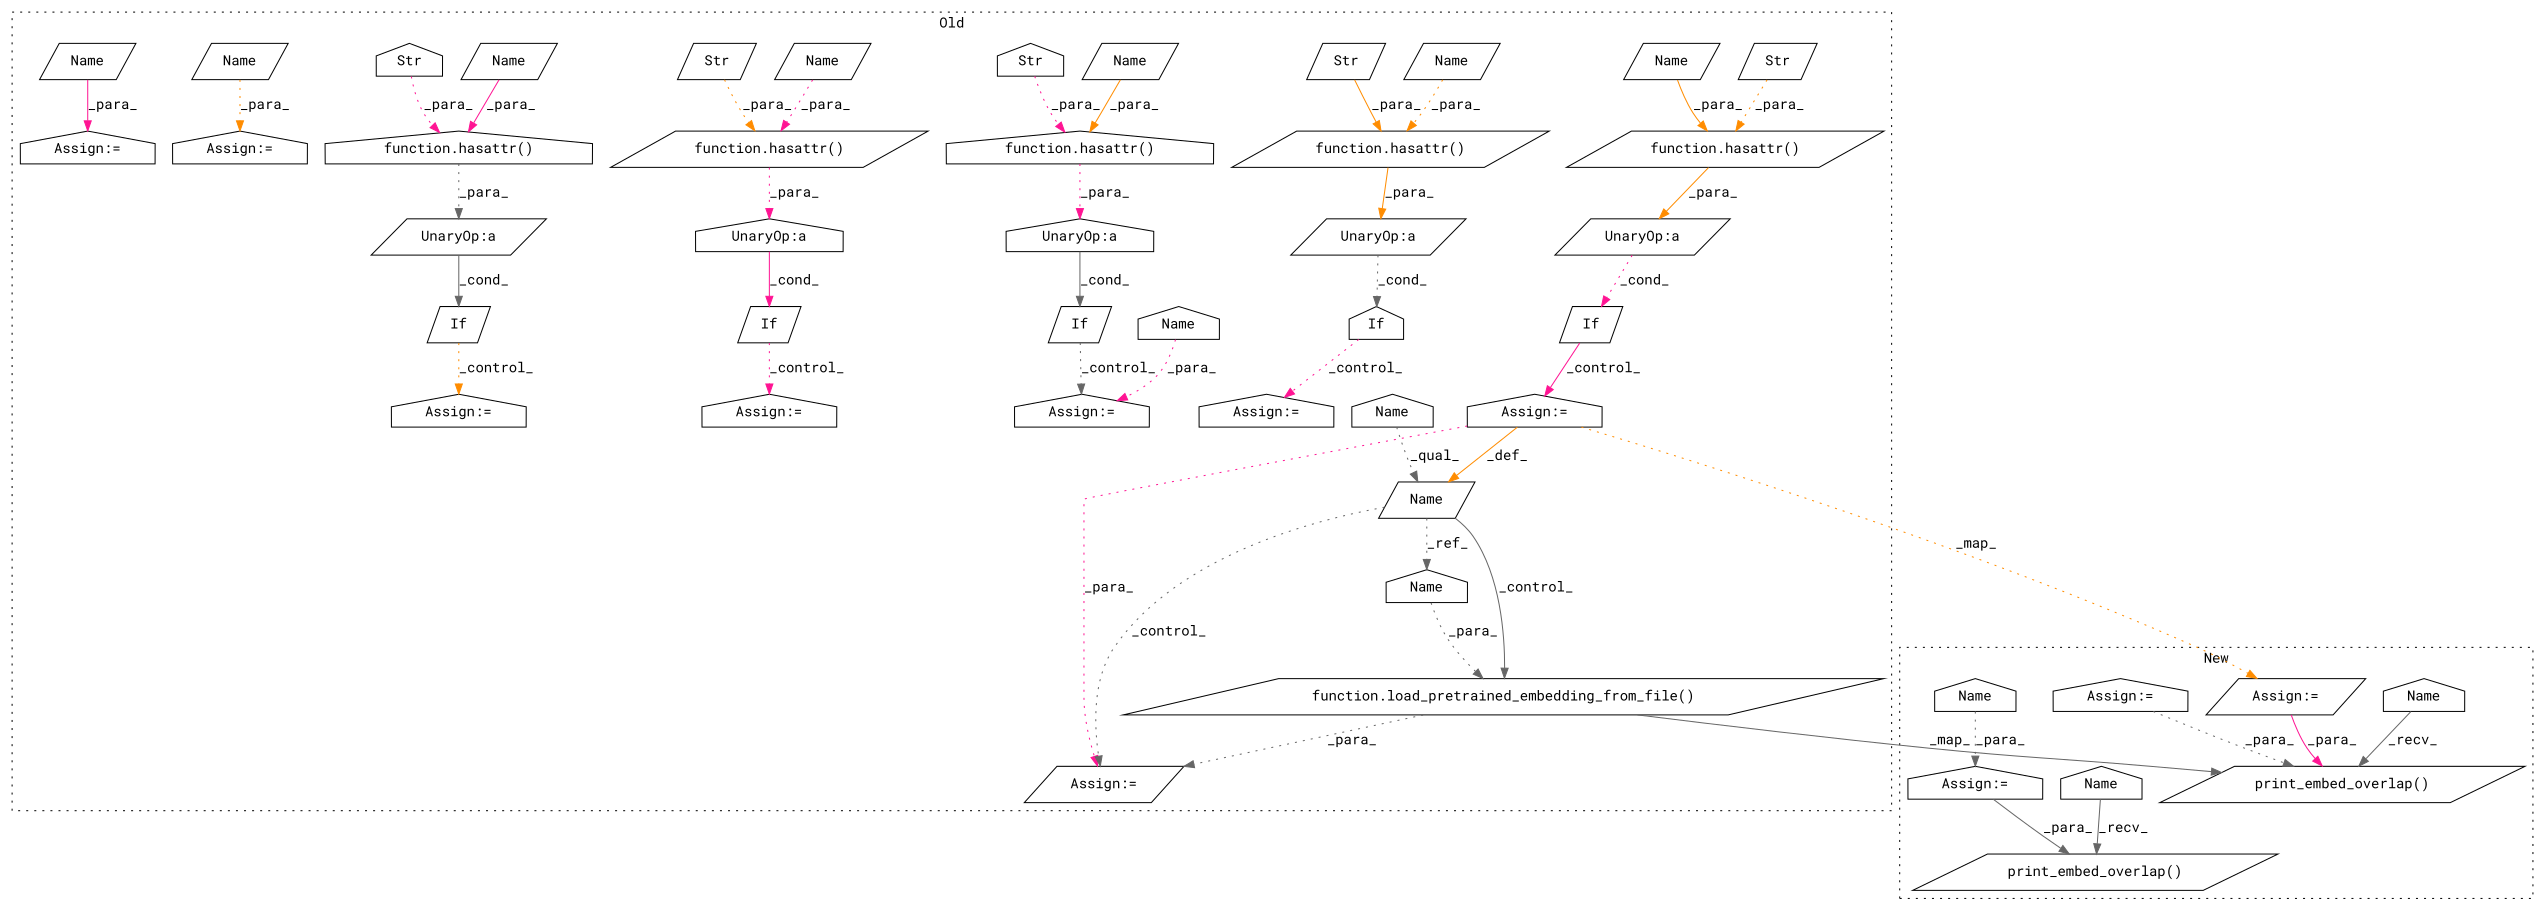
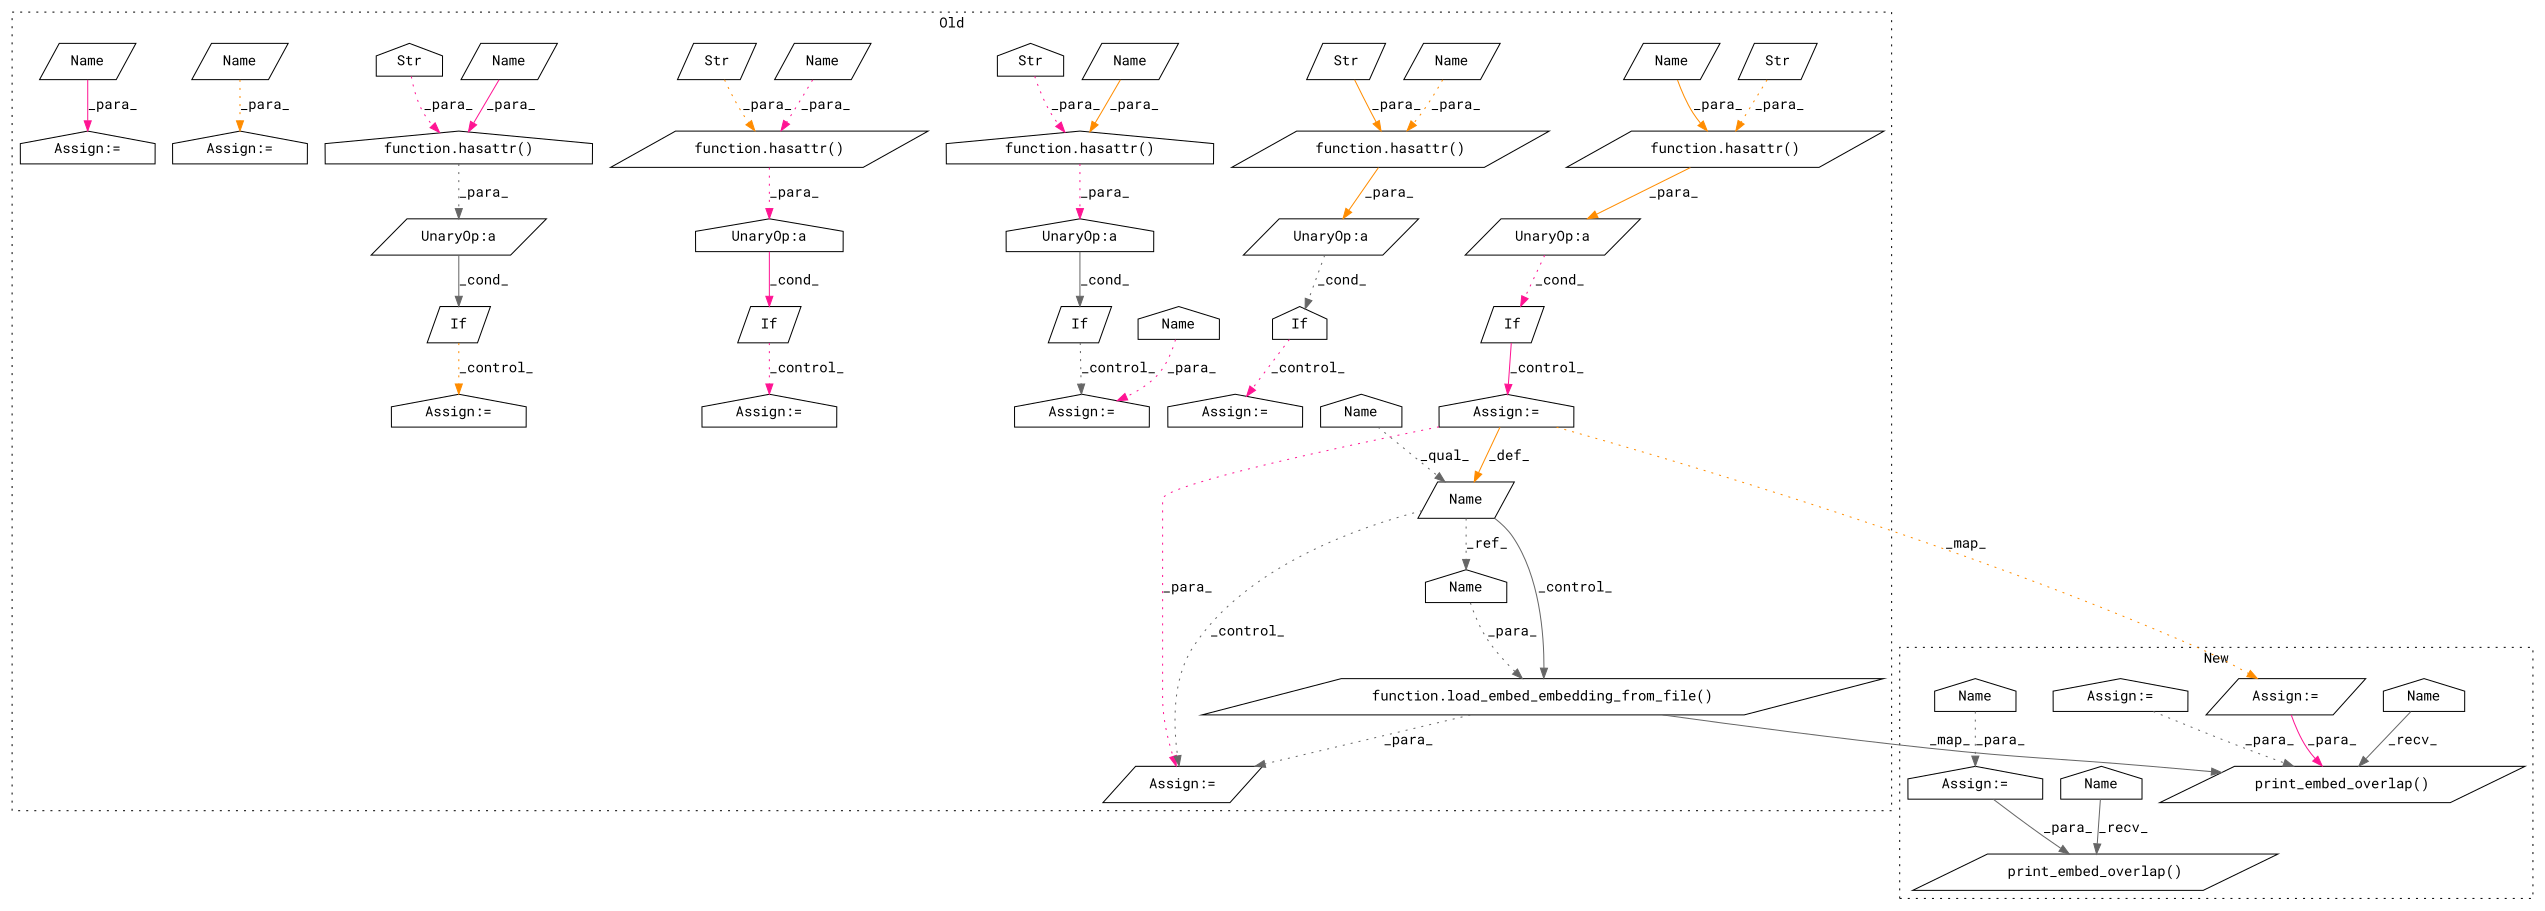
(1503, 697) -> (1543, 697)
